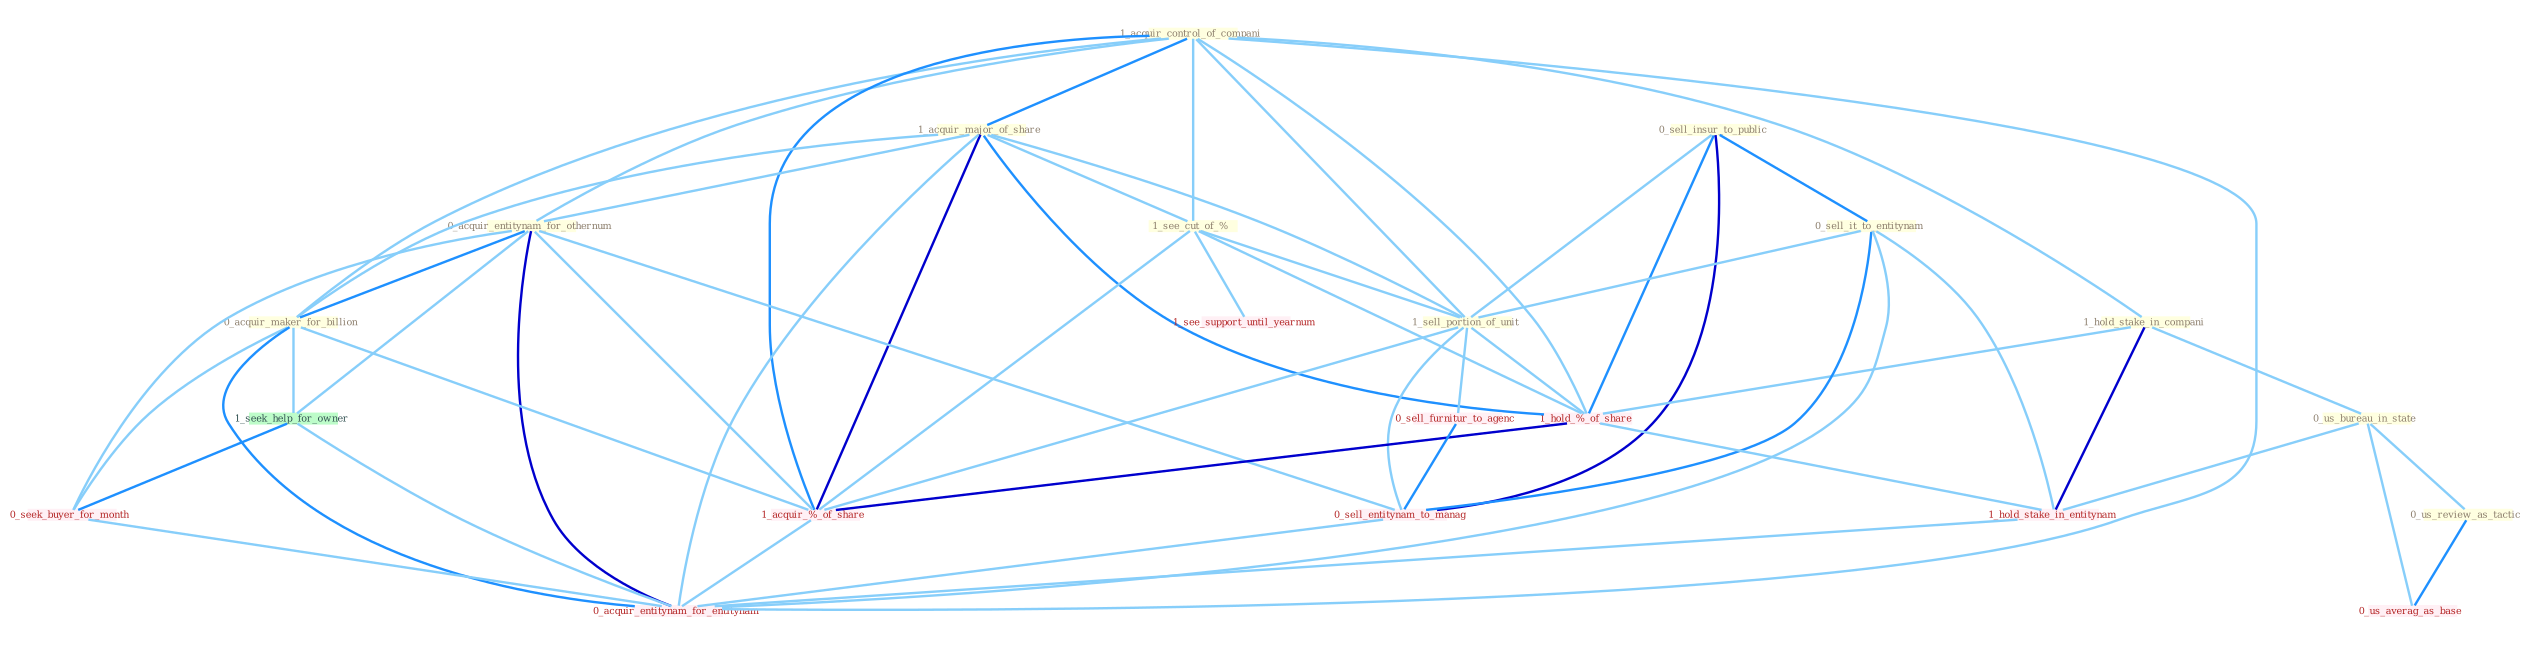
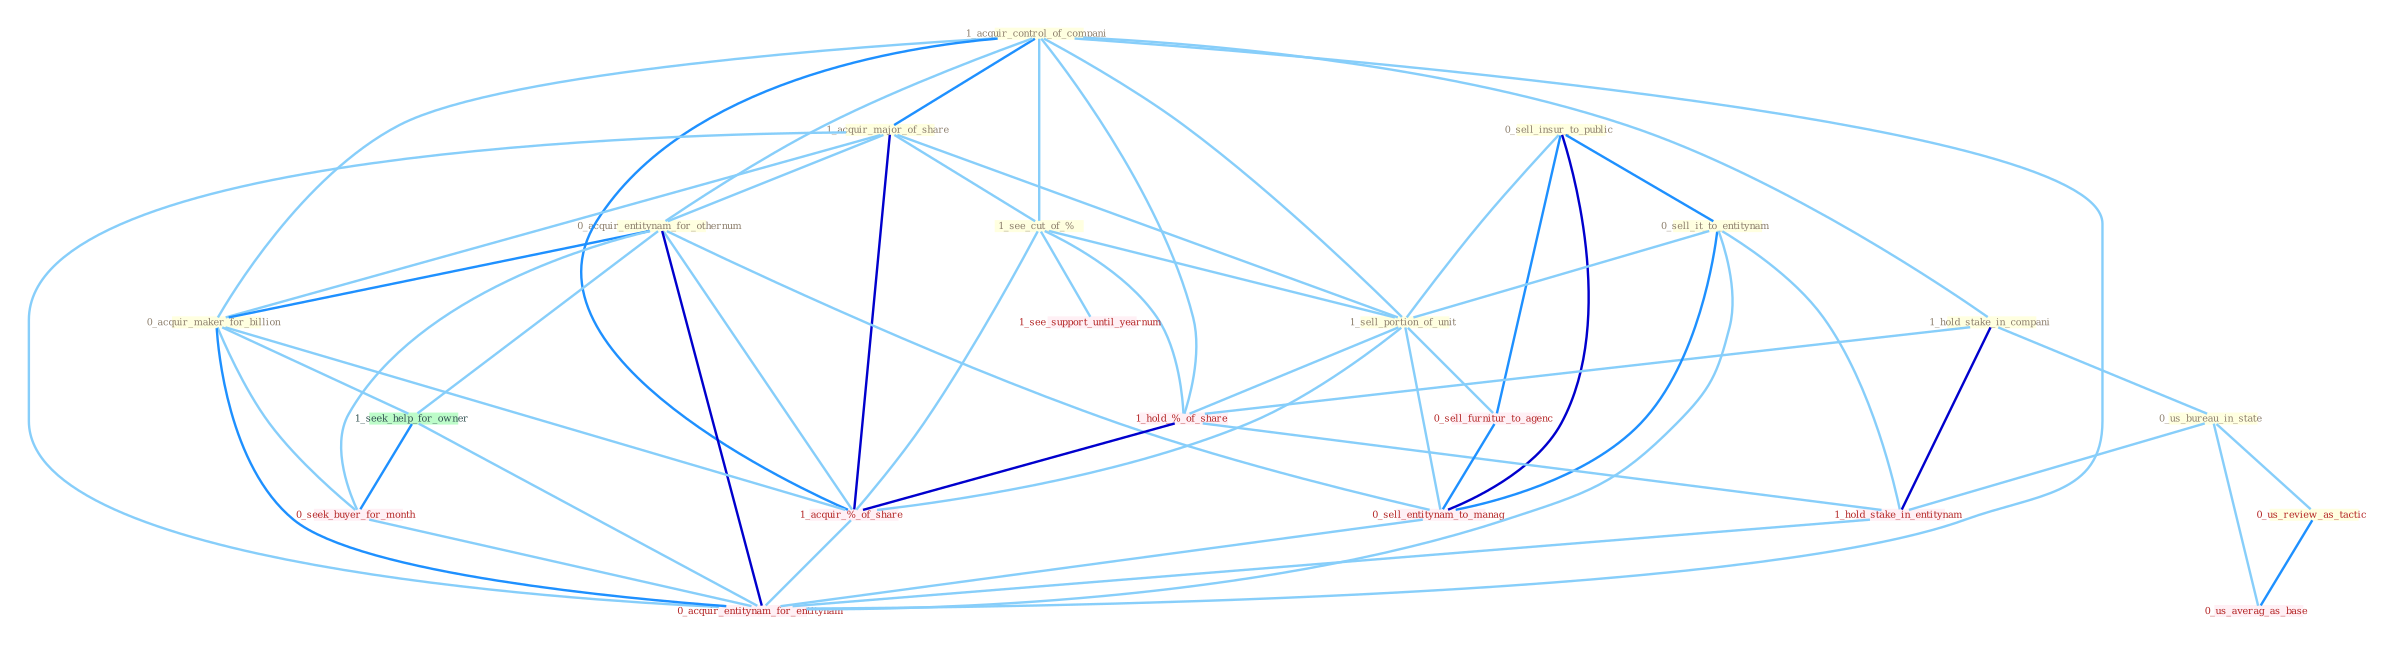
(1658, 261) -> (1530, 267)
(1226, 348) -> none
(2468, 515) -> (2314, 515)
